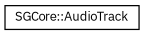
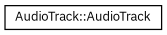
(72, 18) -> (83, 18)
